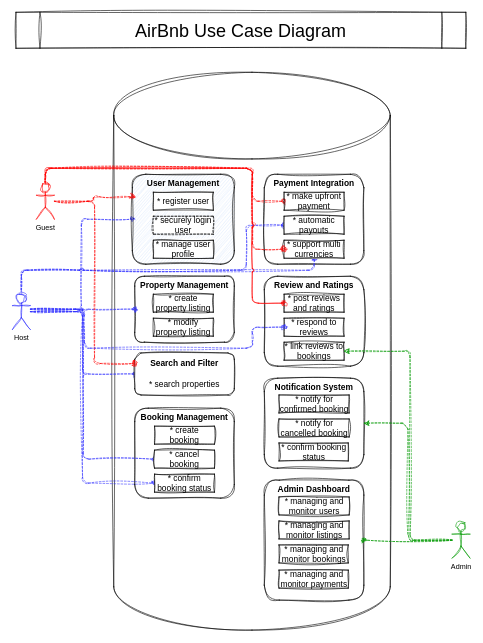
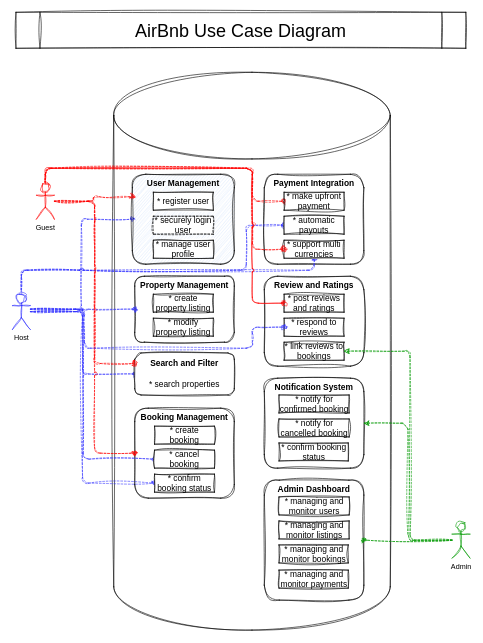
none -> (95, 422)
